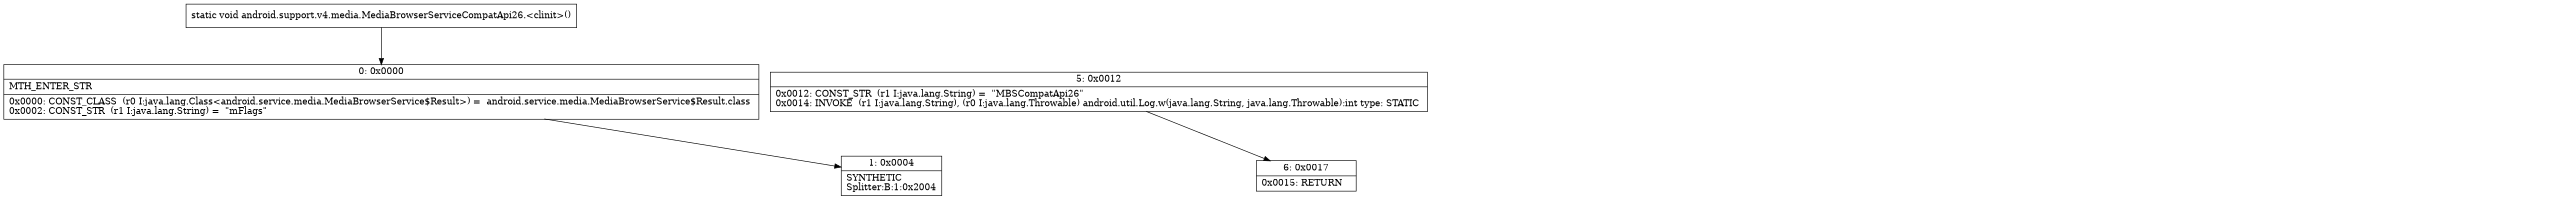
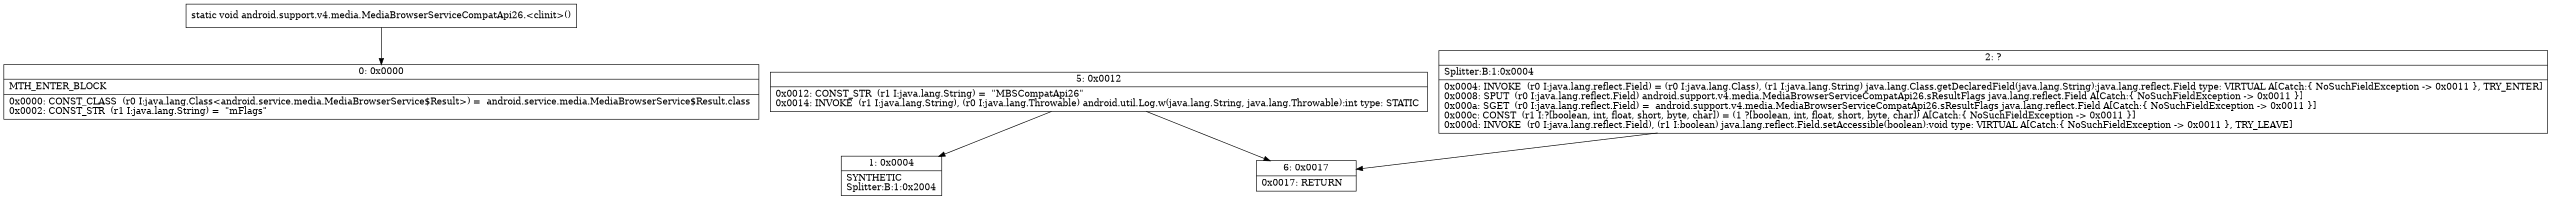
(51, 87) -> (58, 87)
none -> (1993, 92)
(690, 143) -> (998, 133)
(1306, 183) -> (1306, 183)
